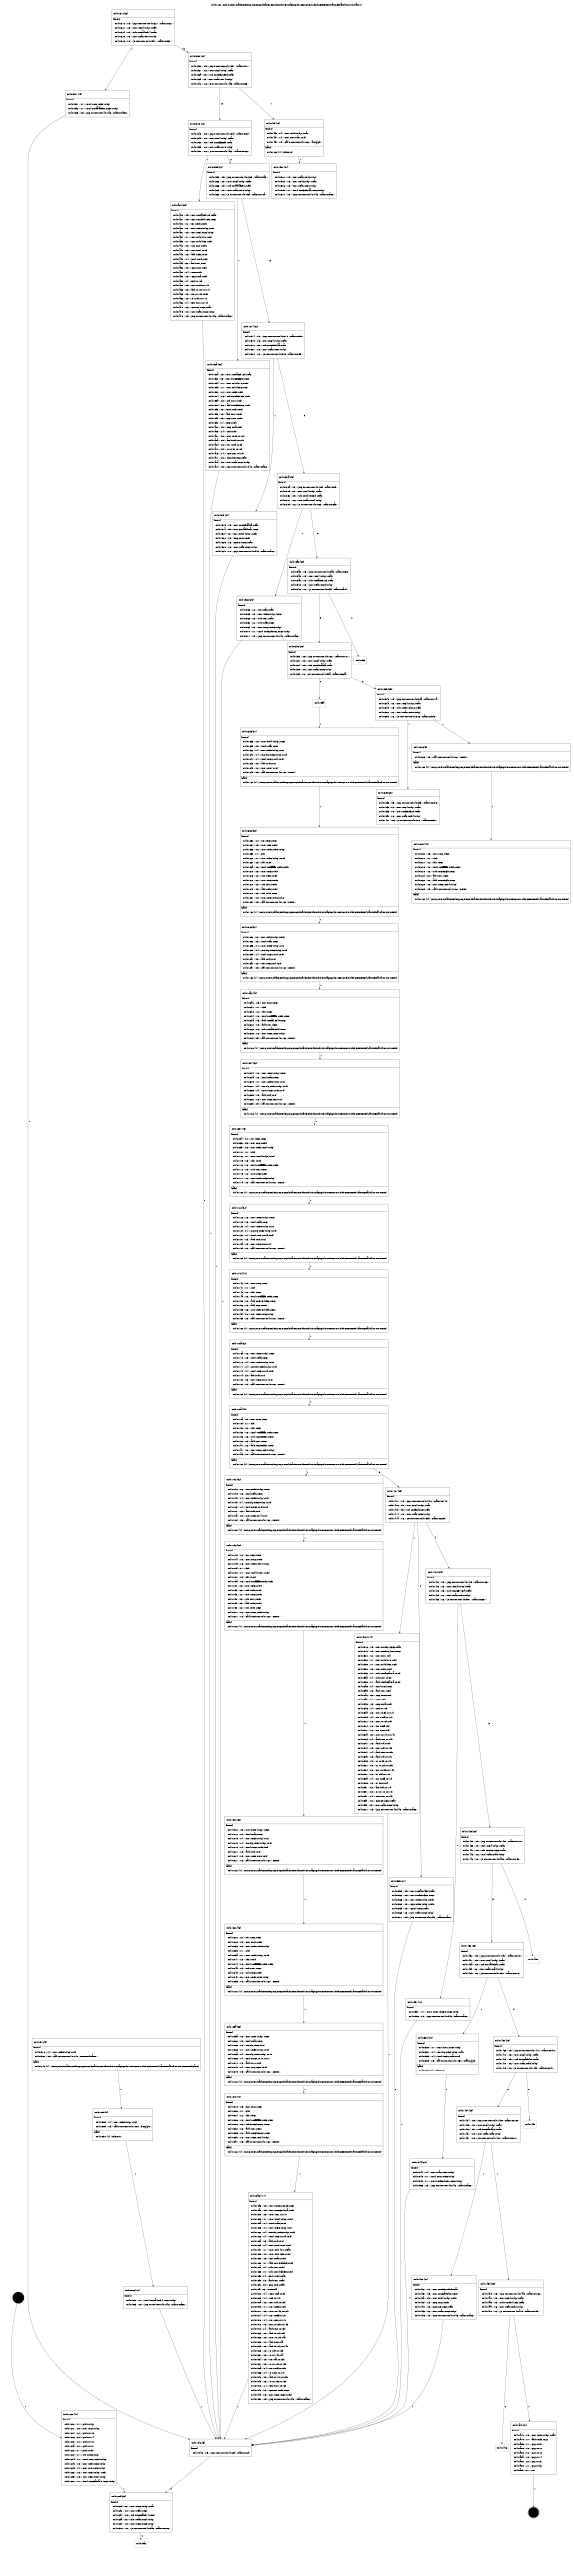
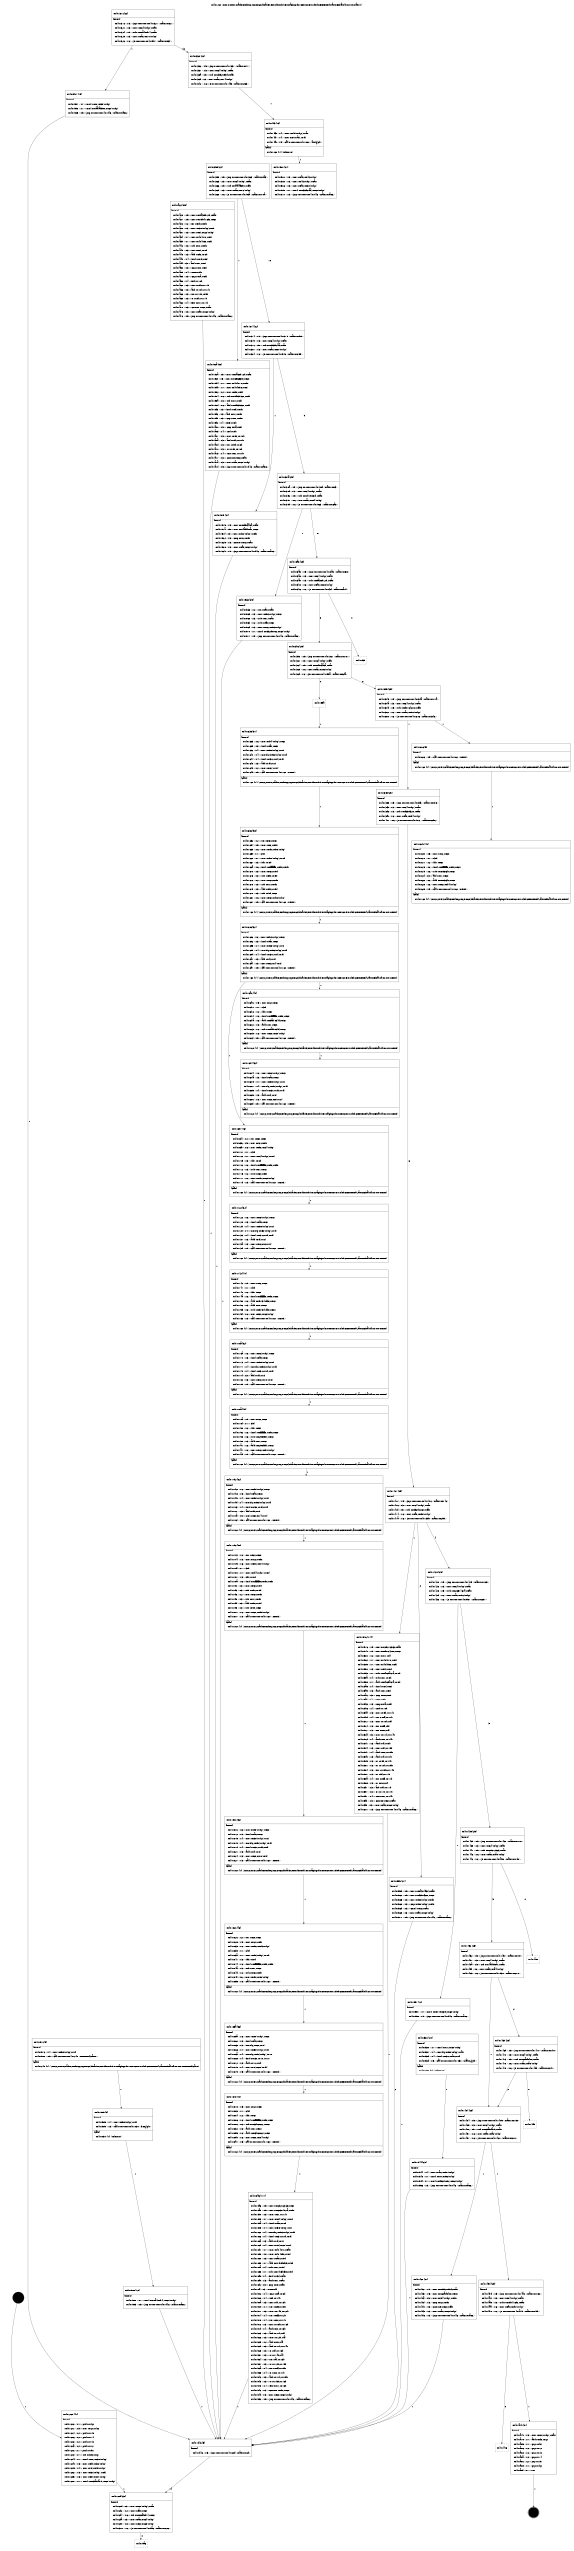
(220, 138) -> none
(315, 1121) -> (229, 1052)
(386, 1477) -> (408, 1155)
(478, 2006) -> (490, 2041)
